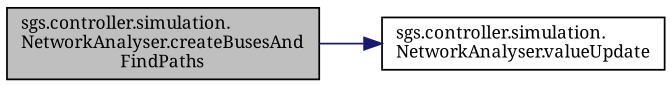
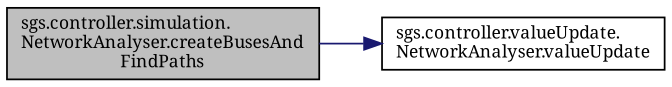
(523, 44) -> (523, 44)
